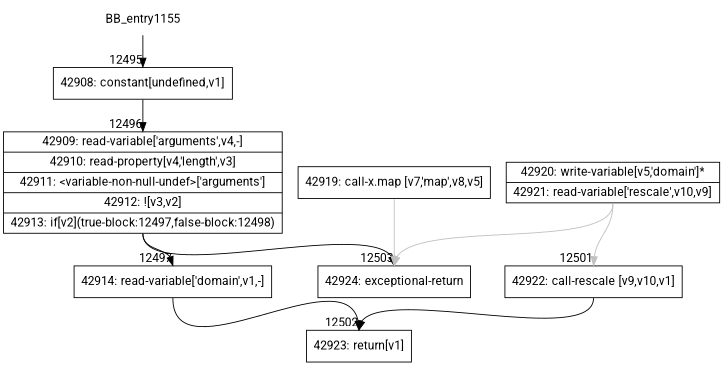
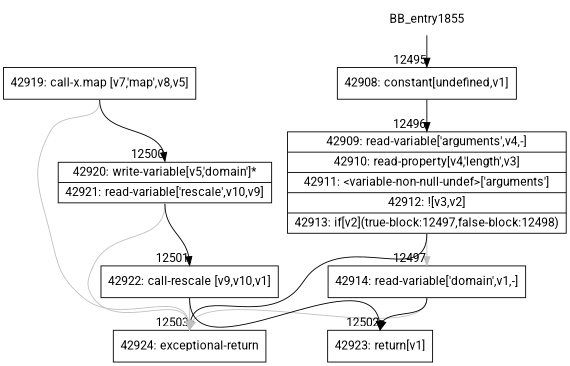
(143, 19) -> (427, 19)
none -> (128, 129)
(605, 231) -> (175, 231)
(154, 248) -> (427, 245)
none -> (190, 310)
none -> (312, 314)
